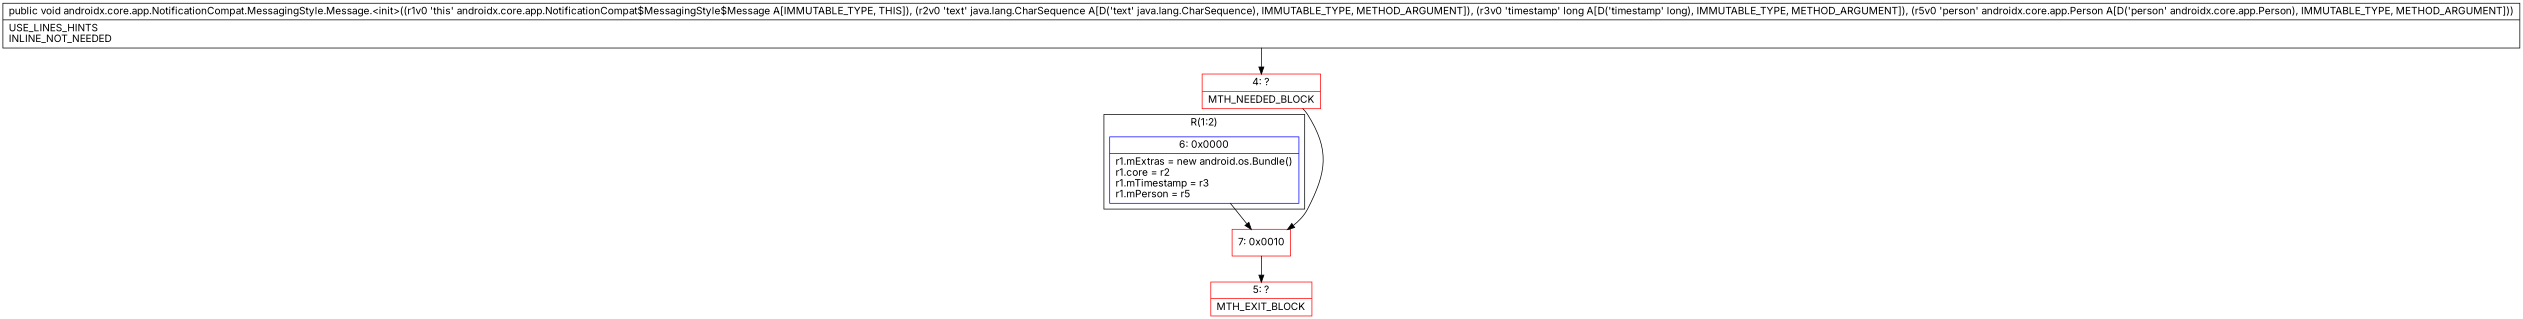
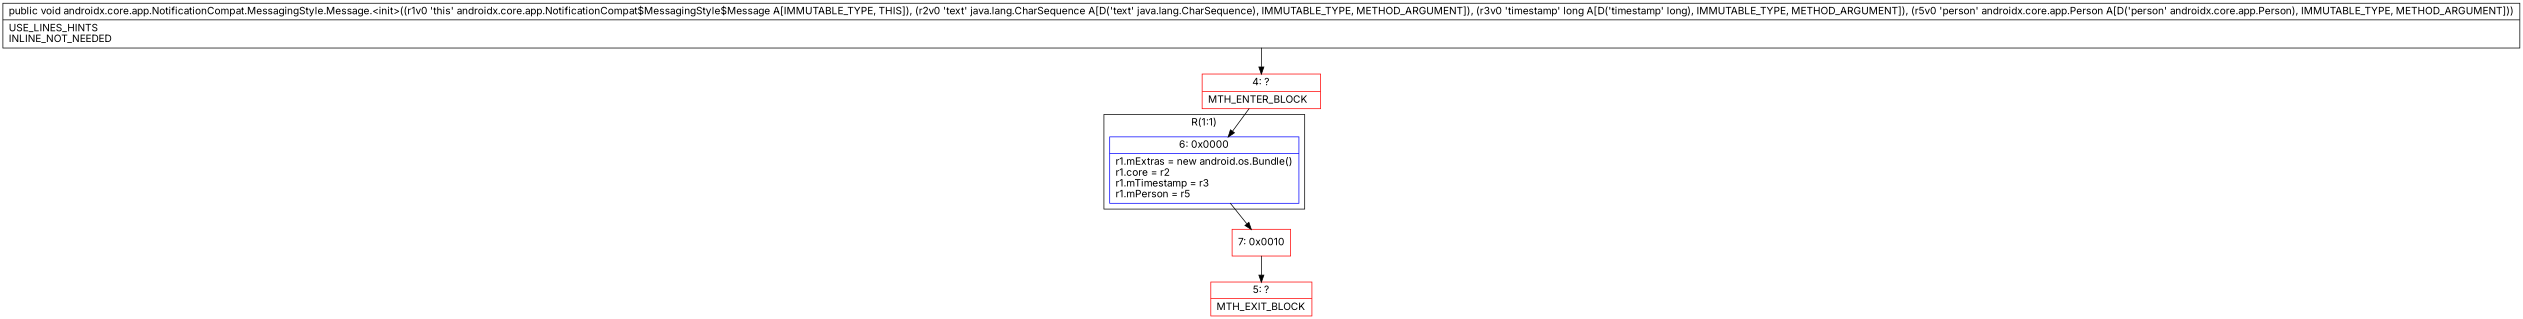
(1261, 100) -> (1258, 100)
(1204, 123) -> (1204, 123)
(1322, 169) -> (1241, 120)
